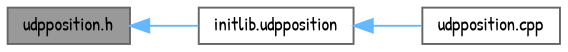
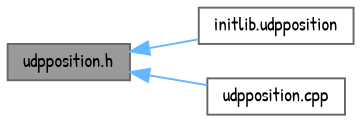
(397, 26) -> (178, 80)
